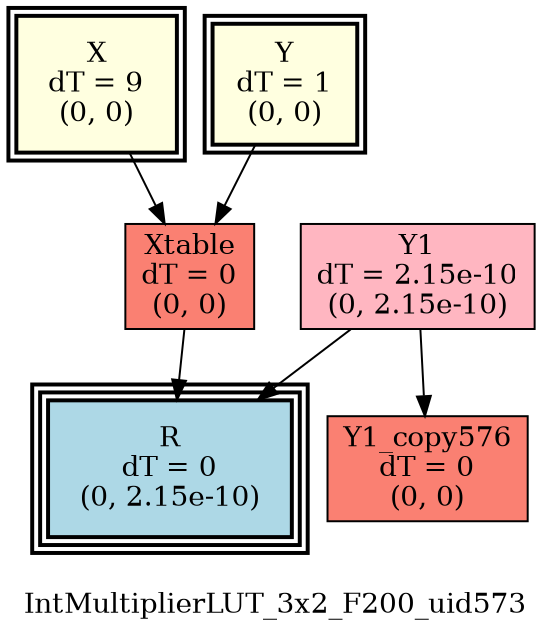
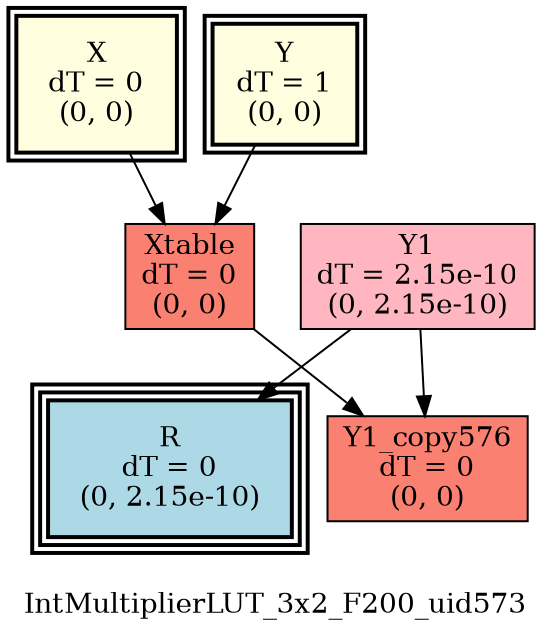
(97, 84) -> (97, 84)
(182, 355) -> (291, 359)
